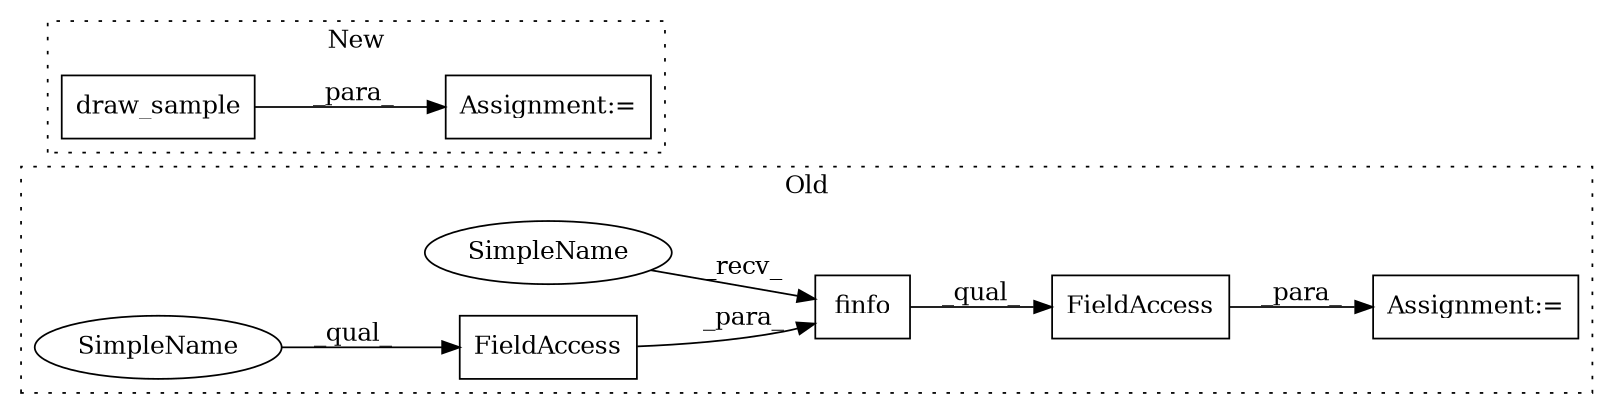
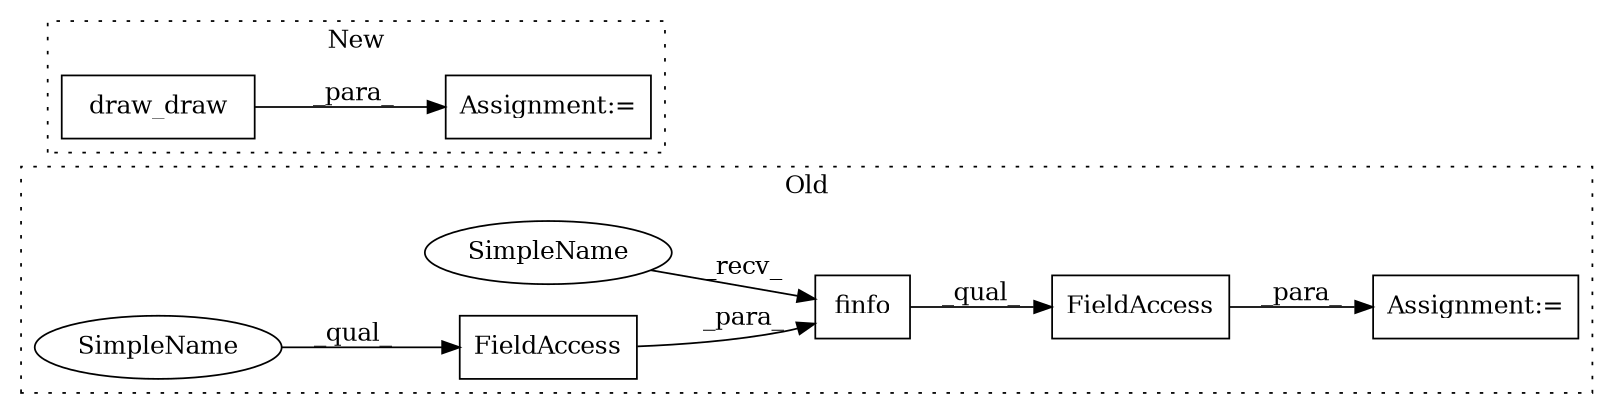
(158, 107) -> (158, 107)
